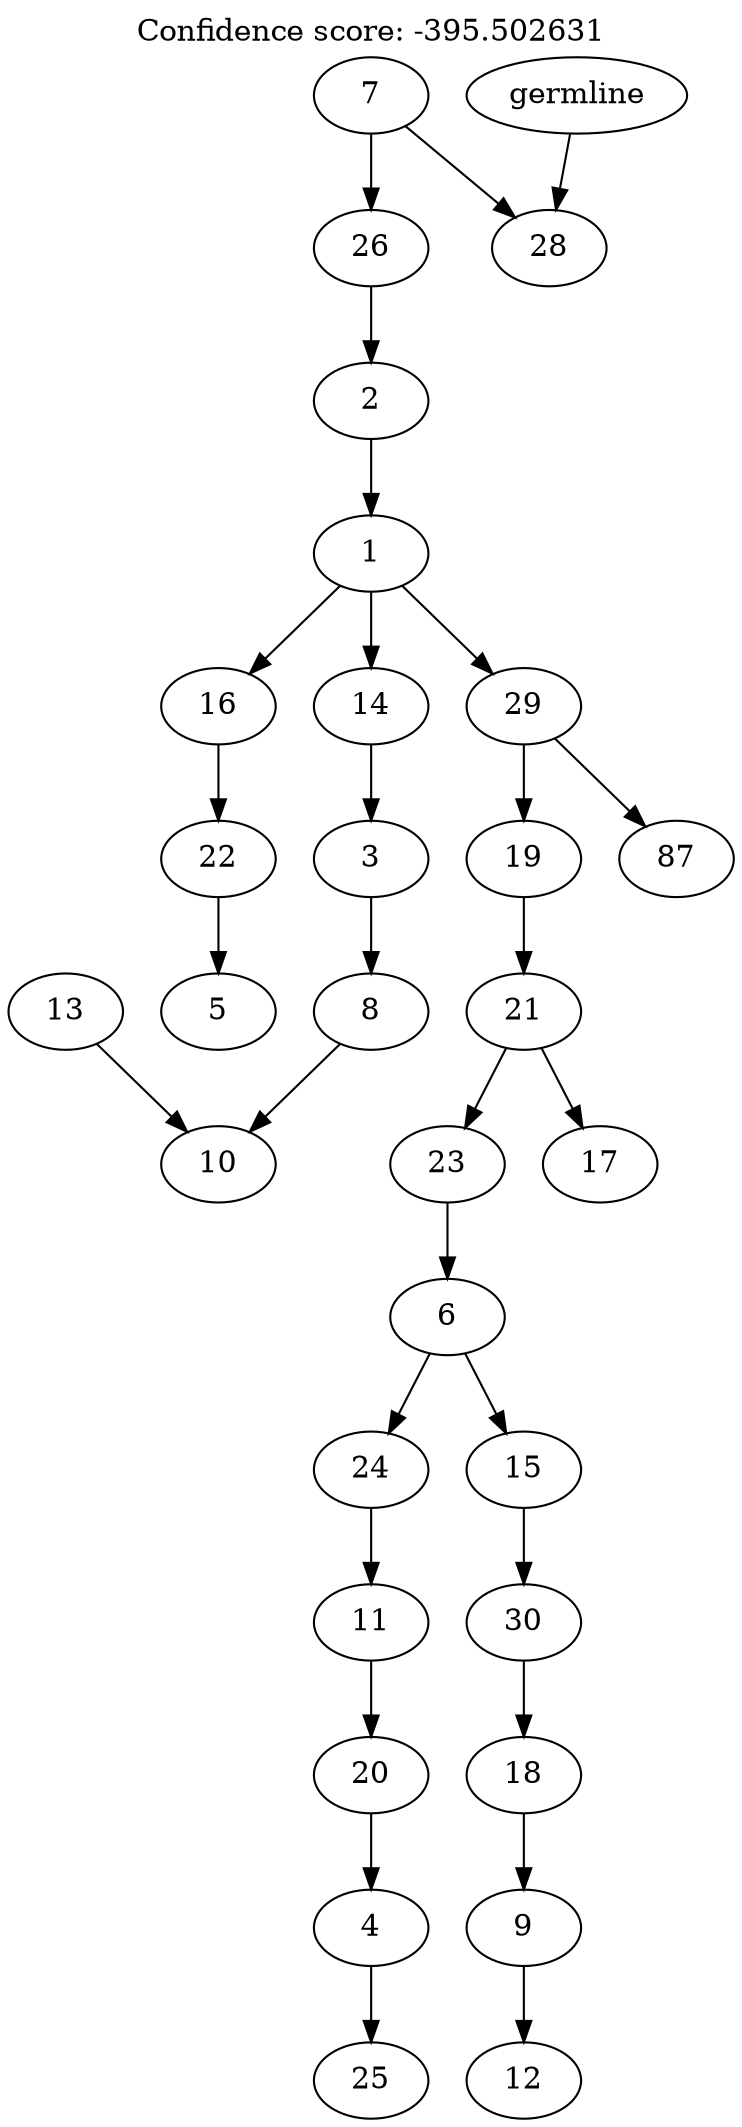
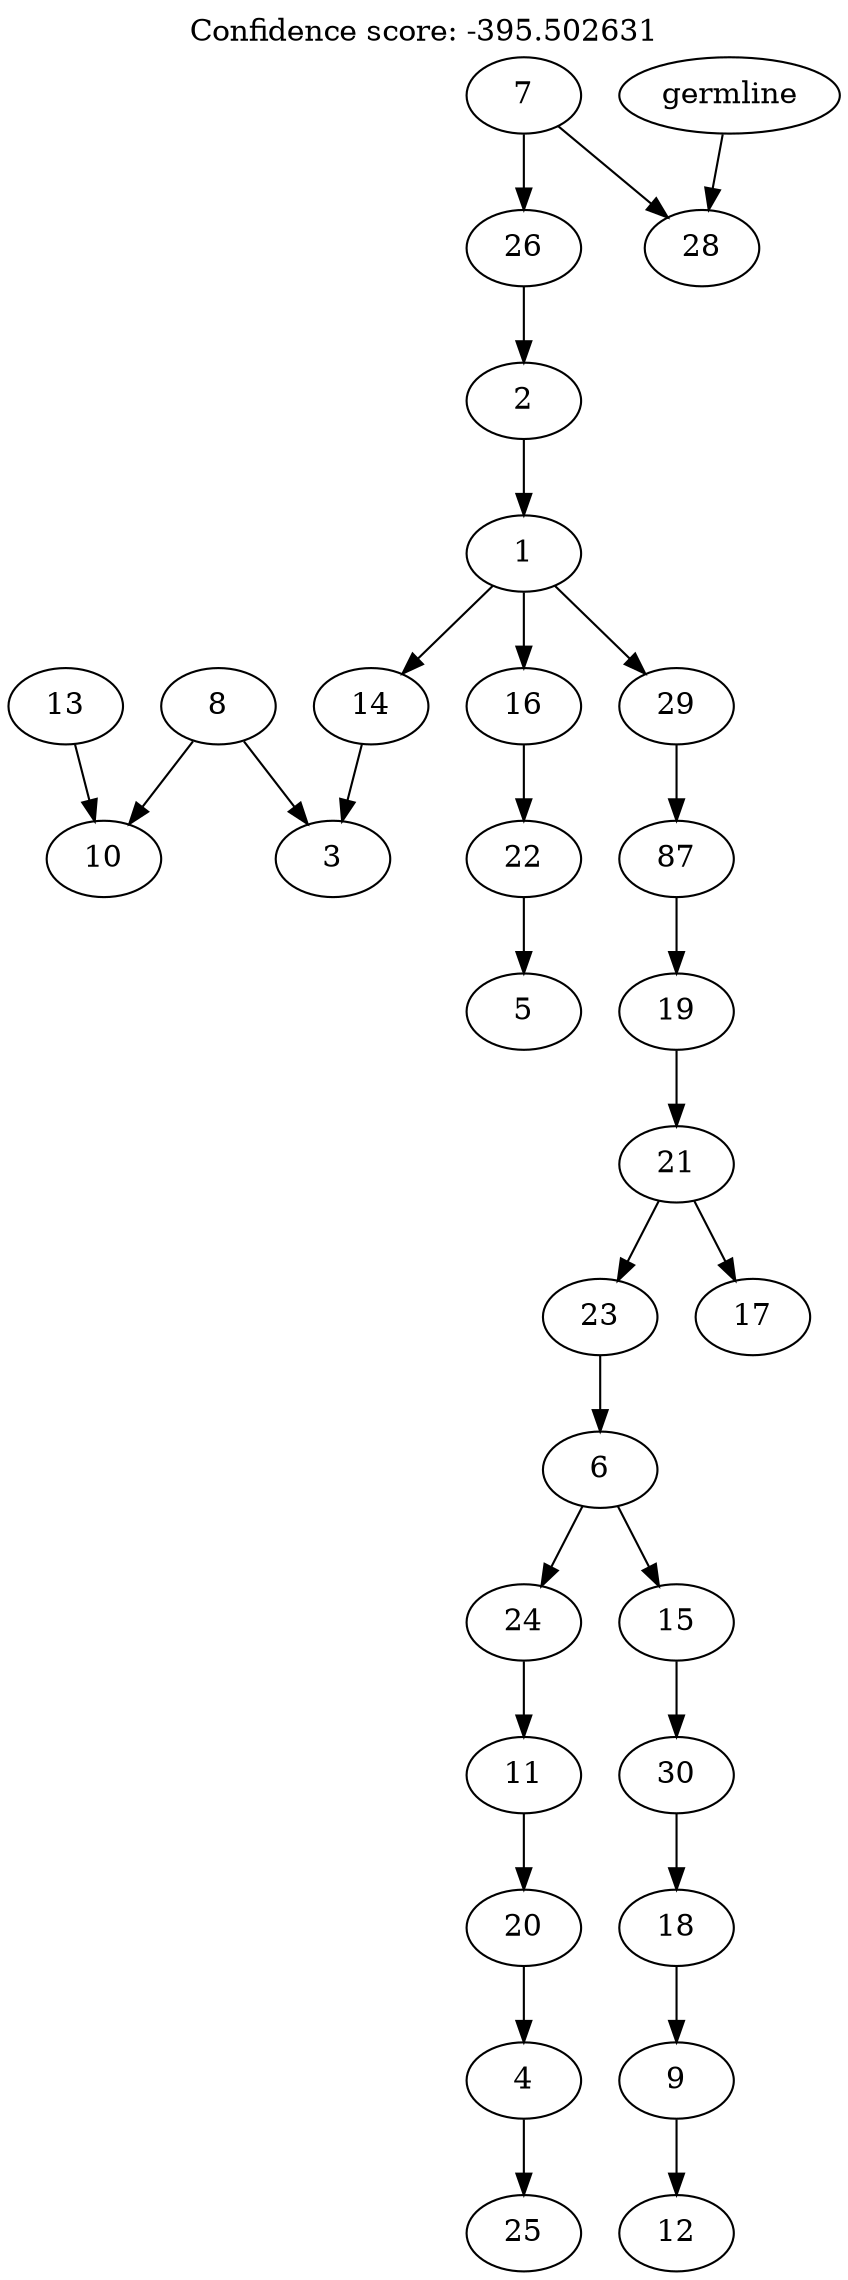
(524, 772) -> (677, 925)
(371, 925) -> (269, 774)
